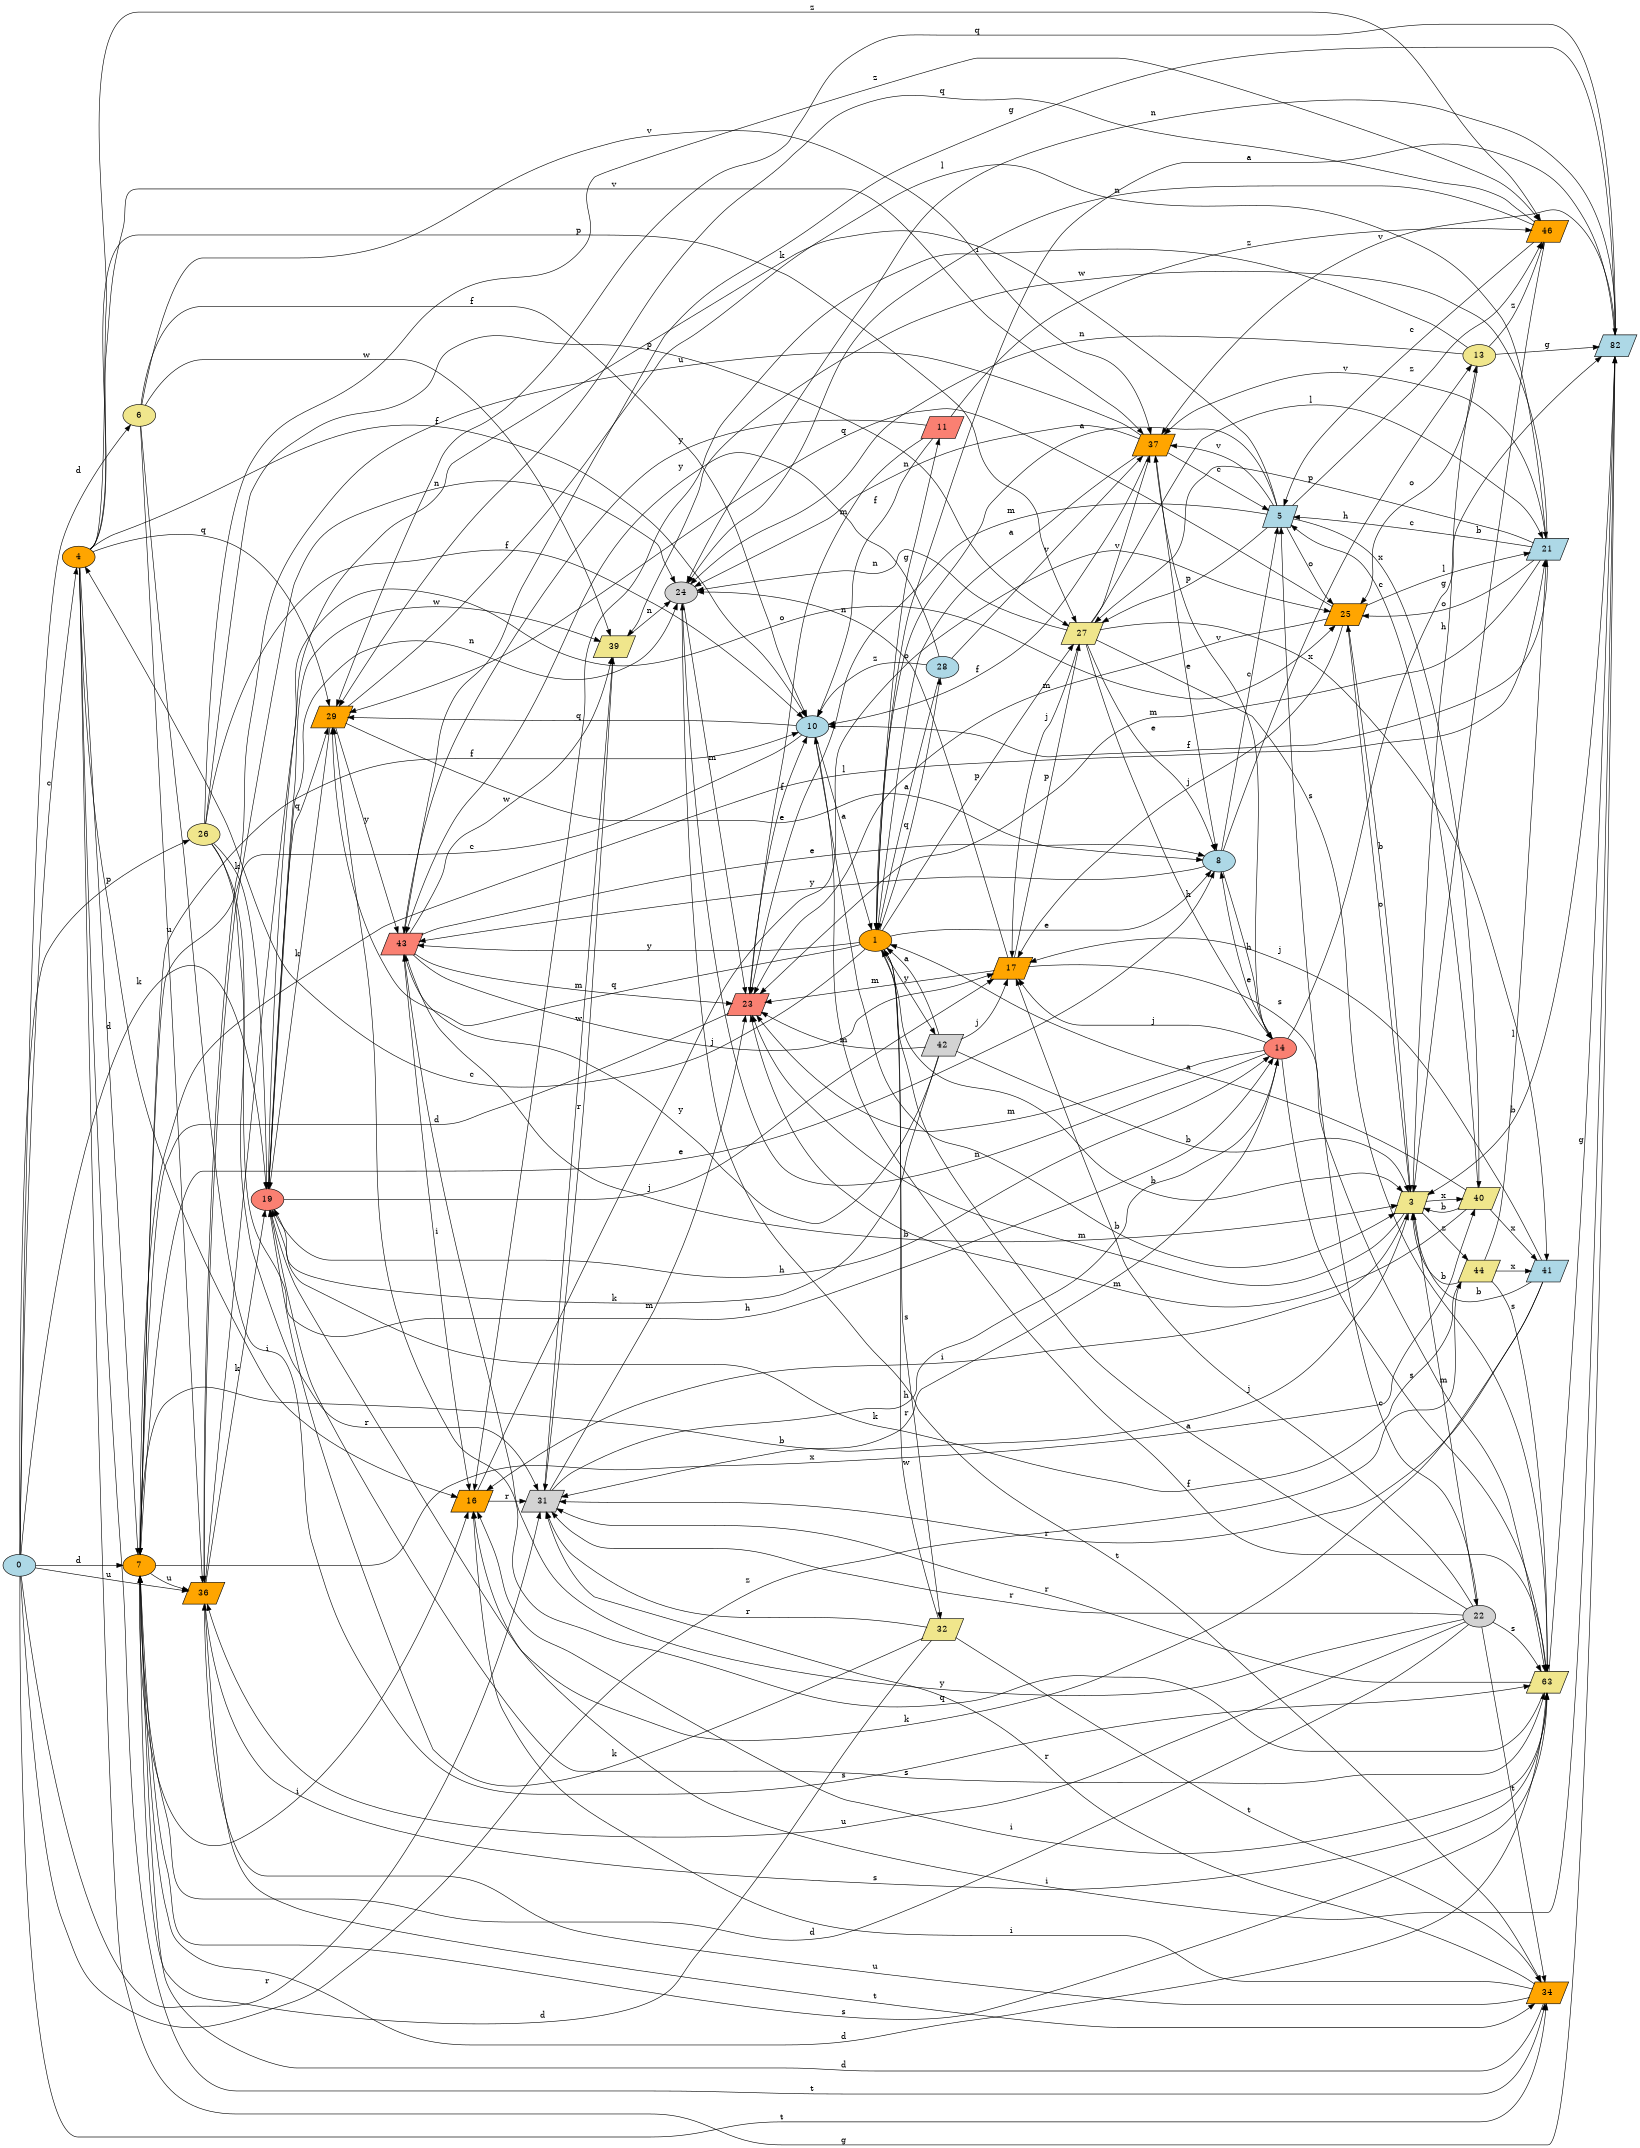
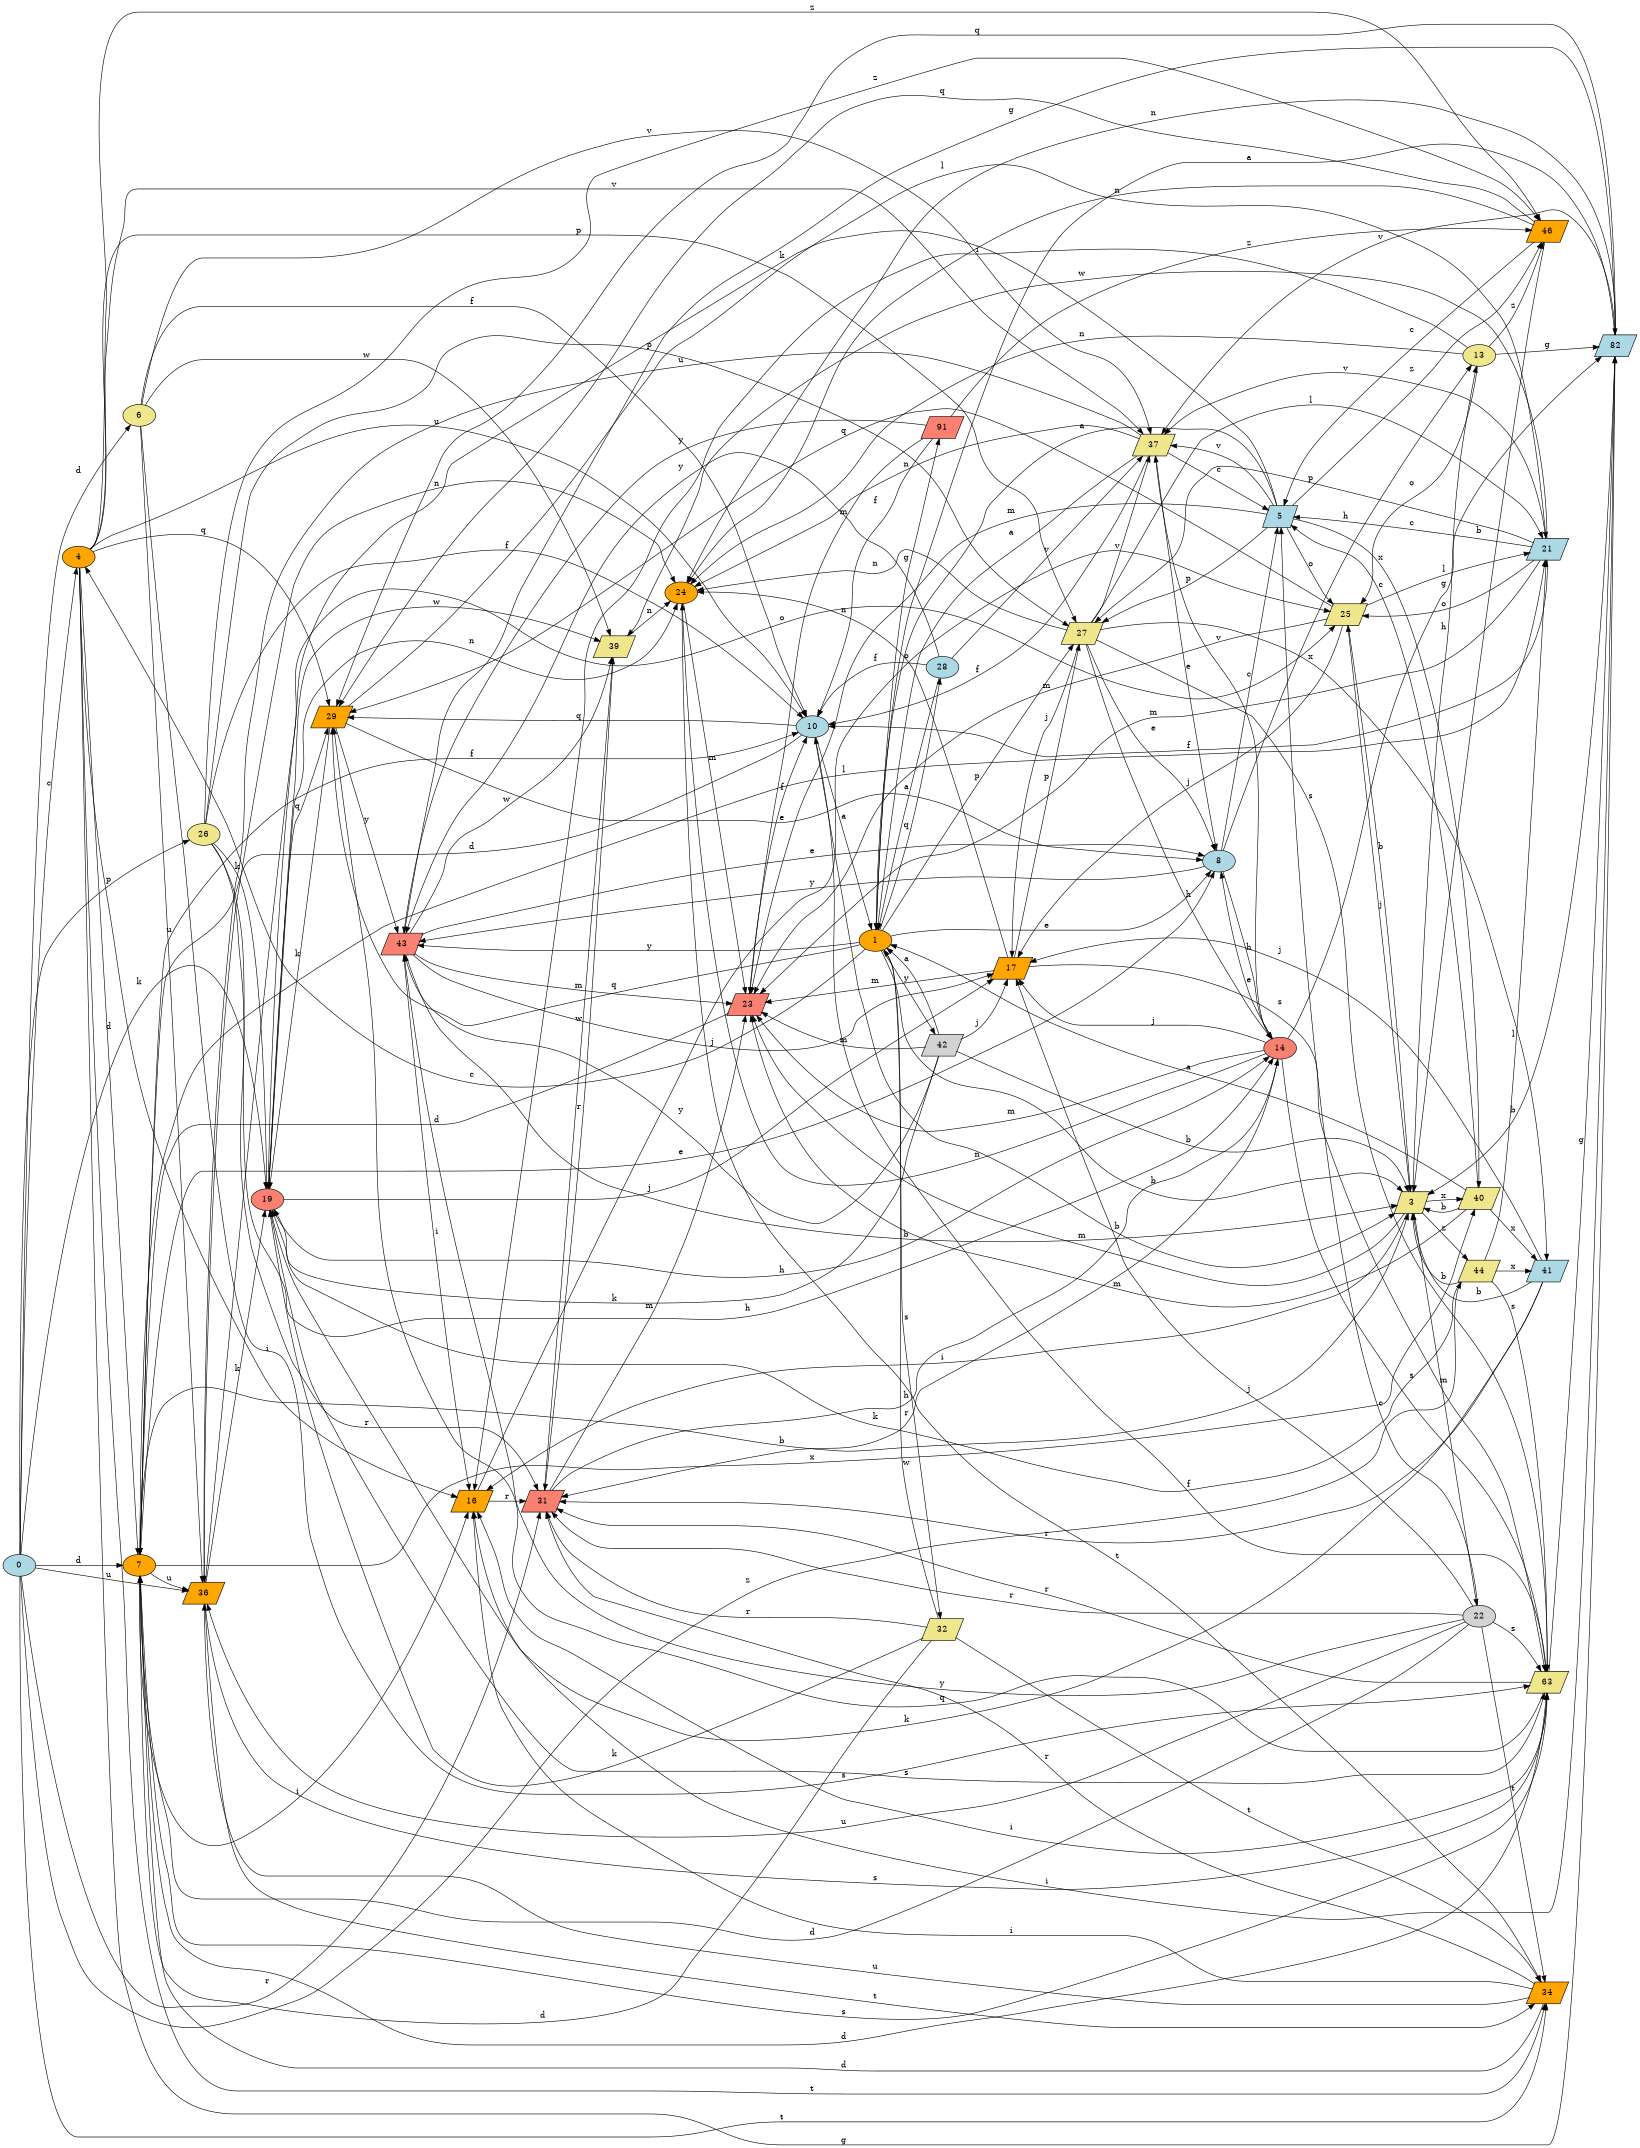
(437, 422) -> (437, 422)
(942, 428) -> (942, 428)
(1154, 445) -> (1154, 445)
(681, 593) -> (681, 593)
(1346, 615) -> (1346, 615)
(875, 659) -> (875, 659)
(472, 847) -> (472, 847)
(1381, 904) -> (1381, 904)
(1089, 1354) -> none
(543, 1501) -> (543, 1501)
